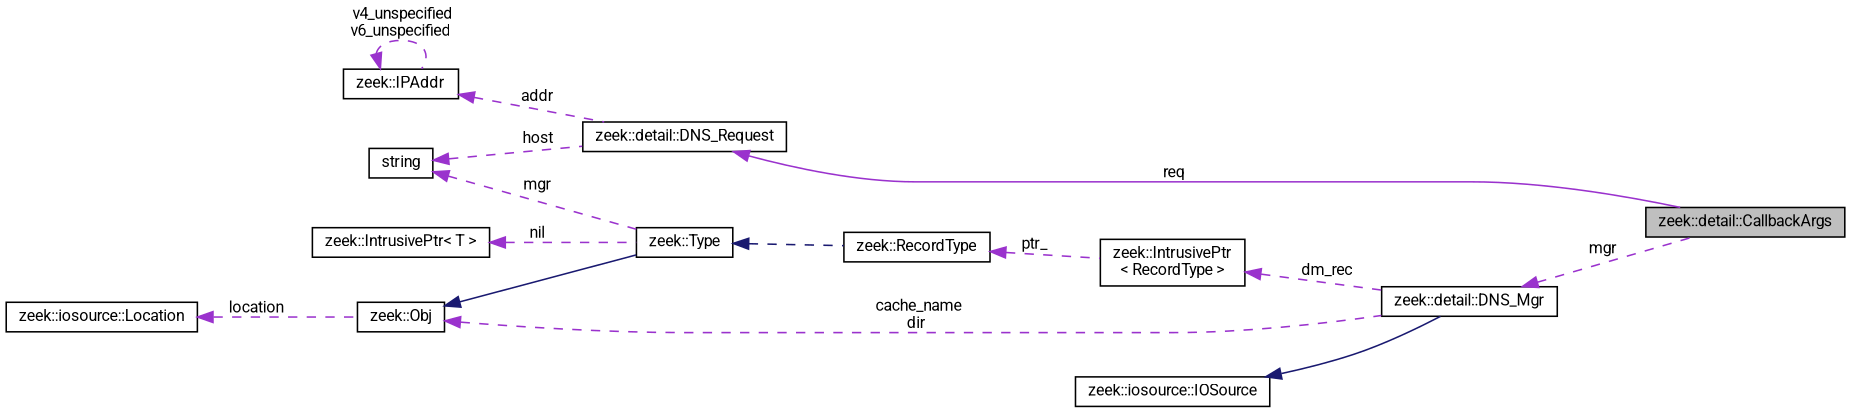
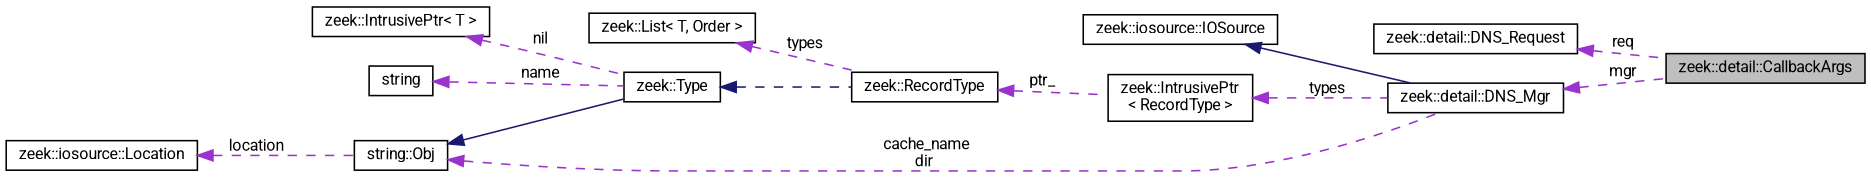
none -> (672, 28)
(401, 84) -> none
(516, 153) -> none
(1214, 182) -> (1629, 55)
(536, 186) -> (539, 74)
(1326, 271) -> (1326, 89)
(401, 317) -> (401, 155)
